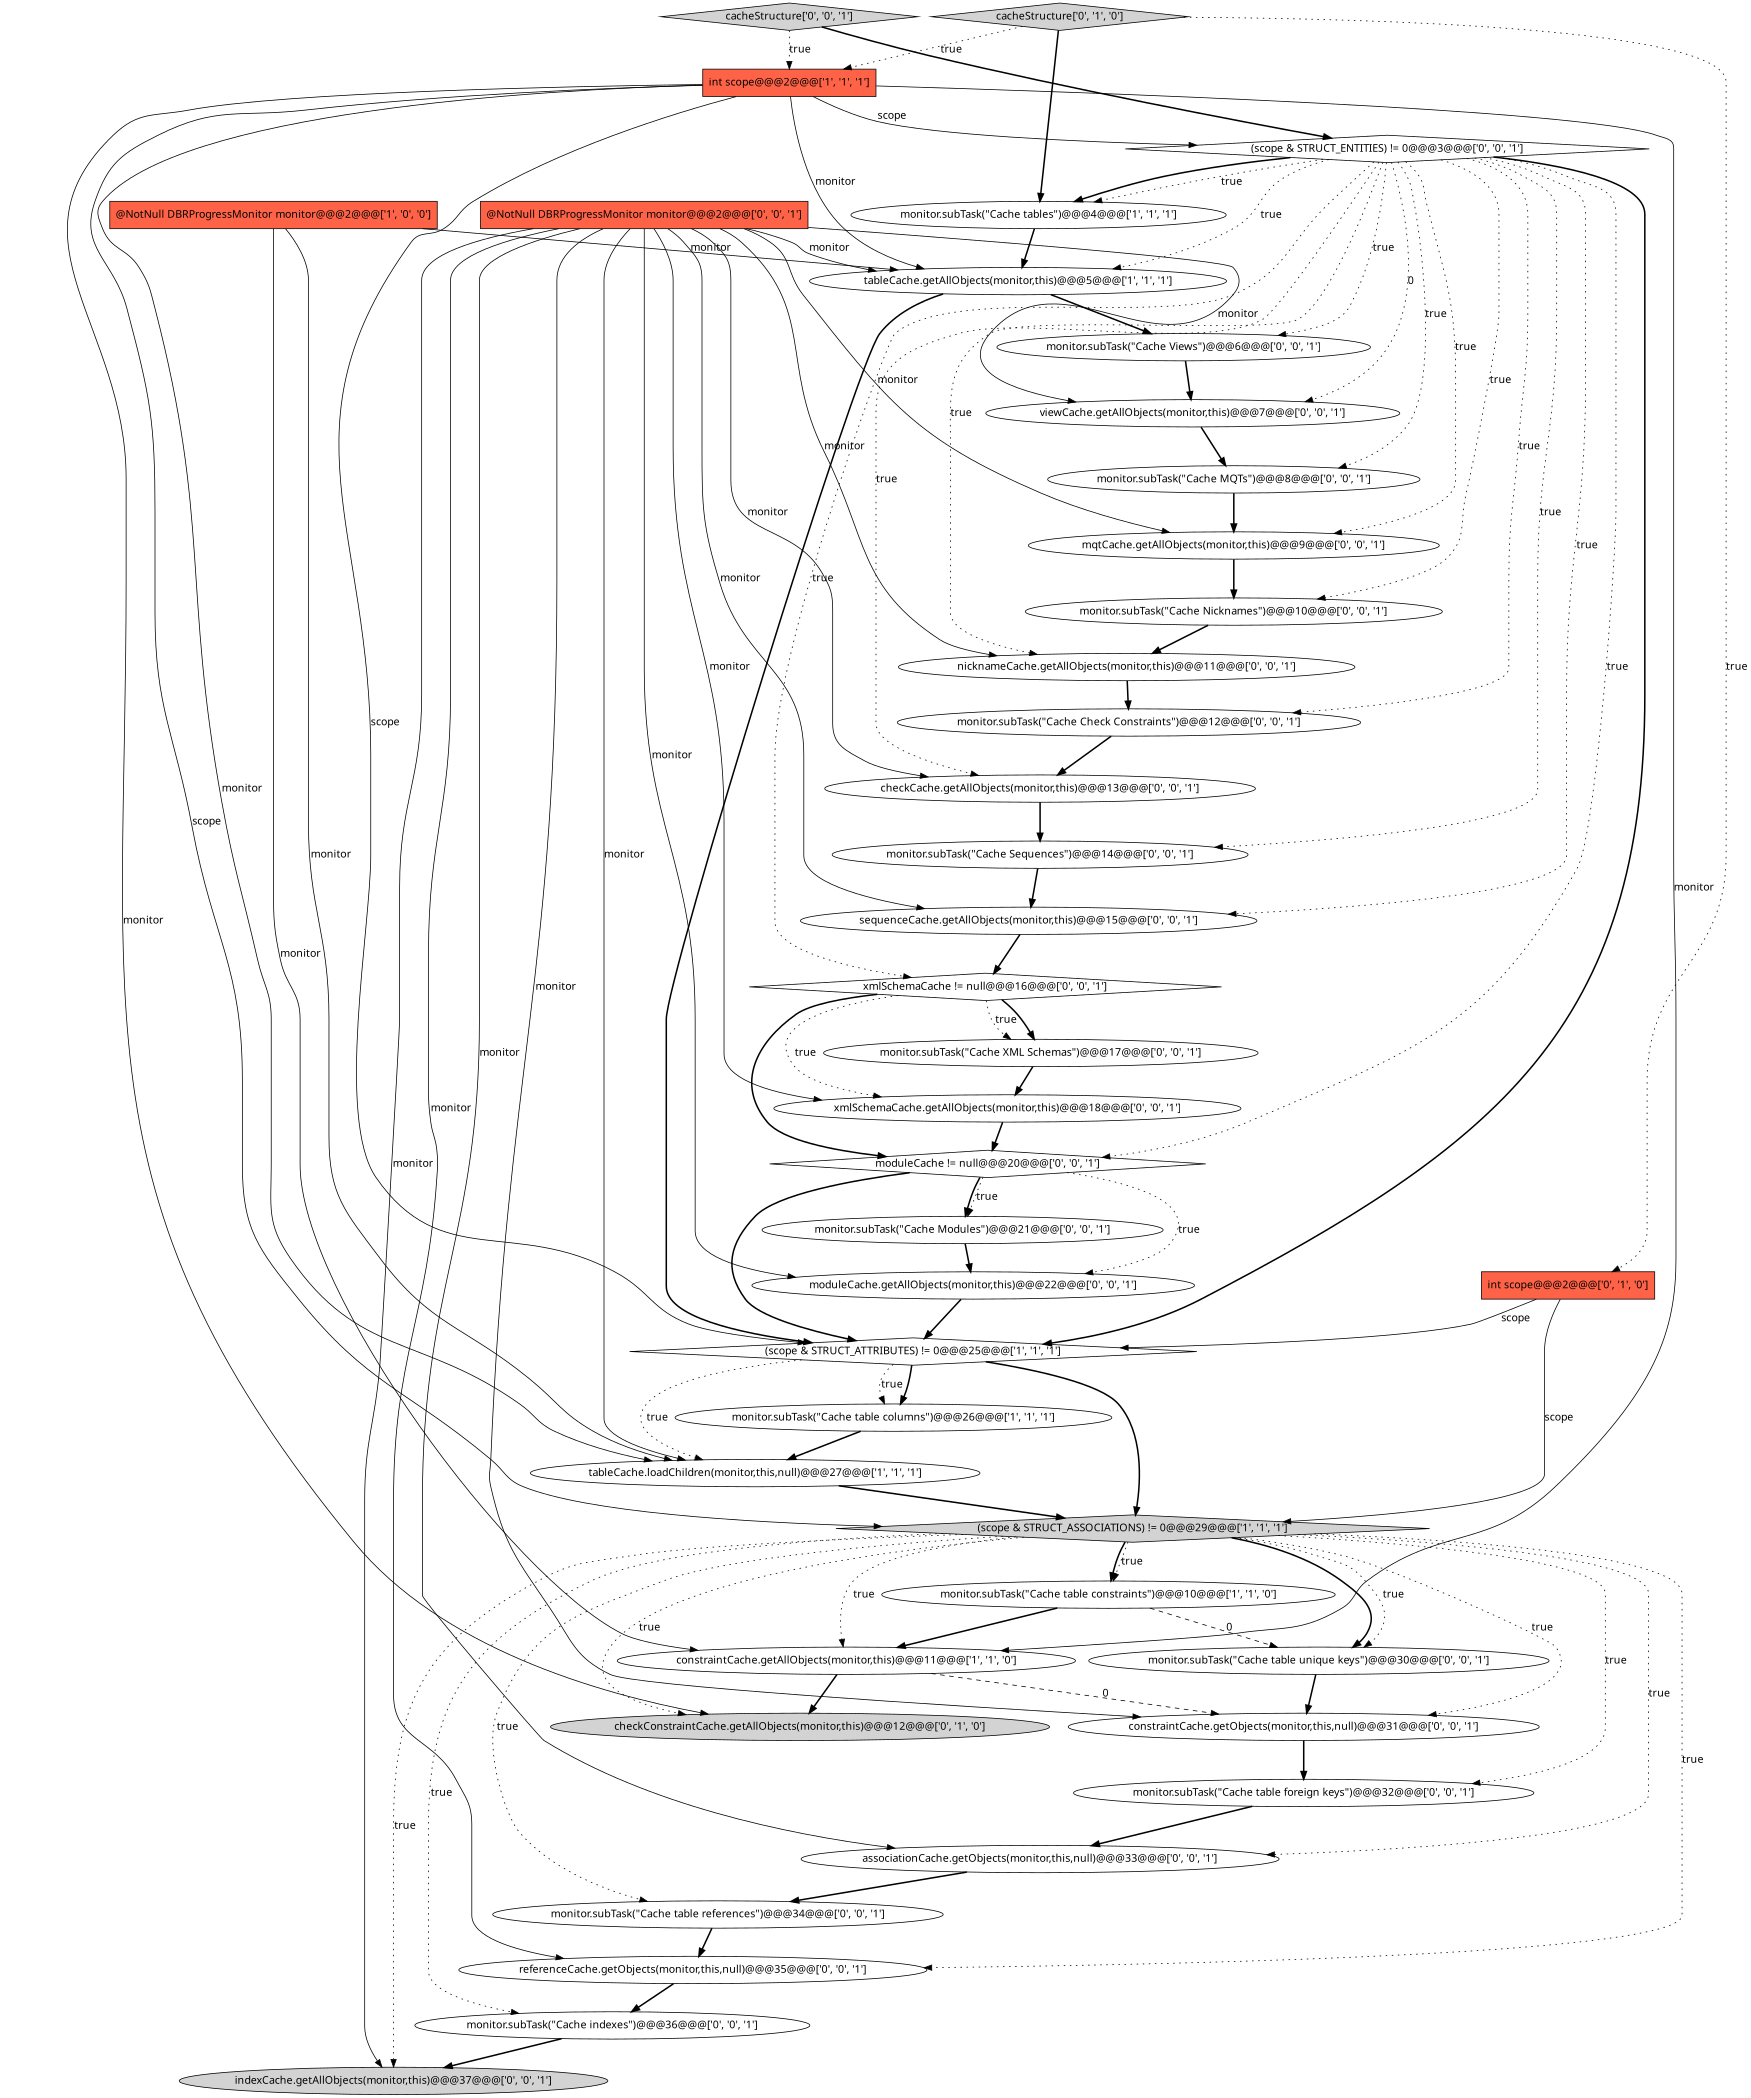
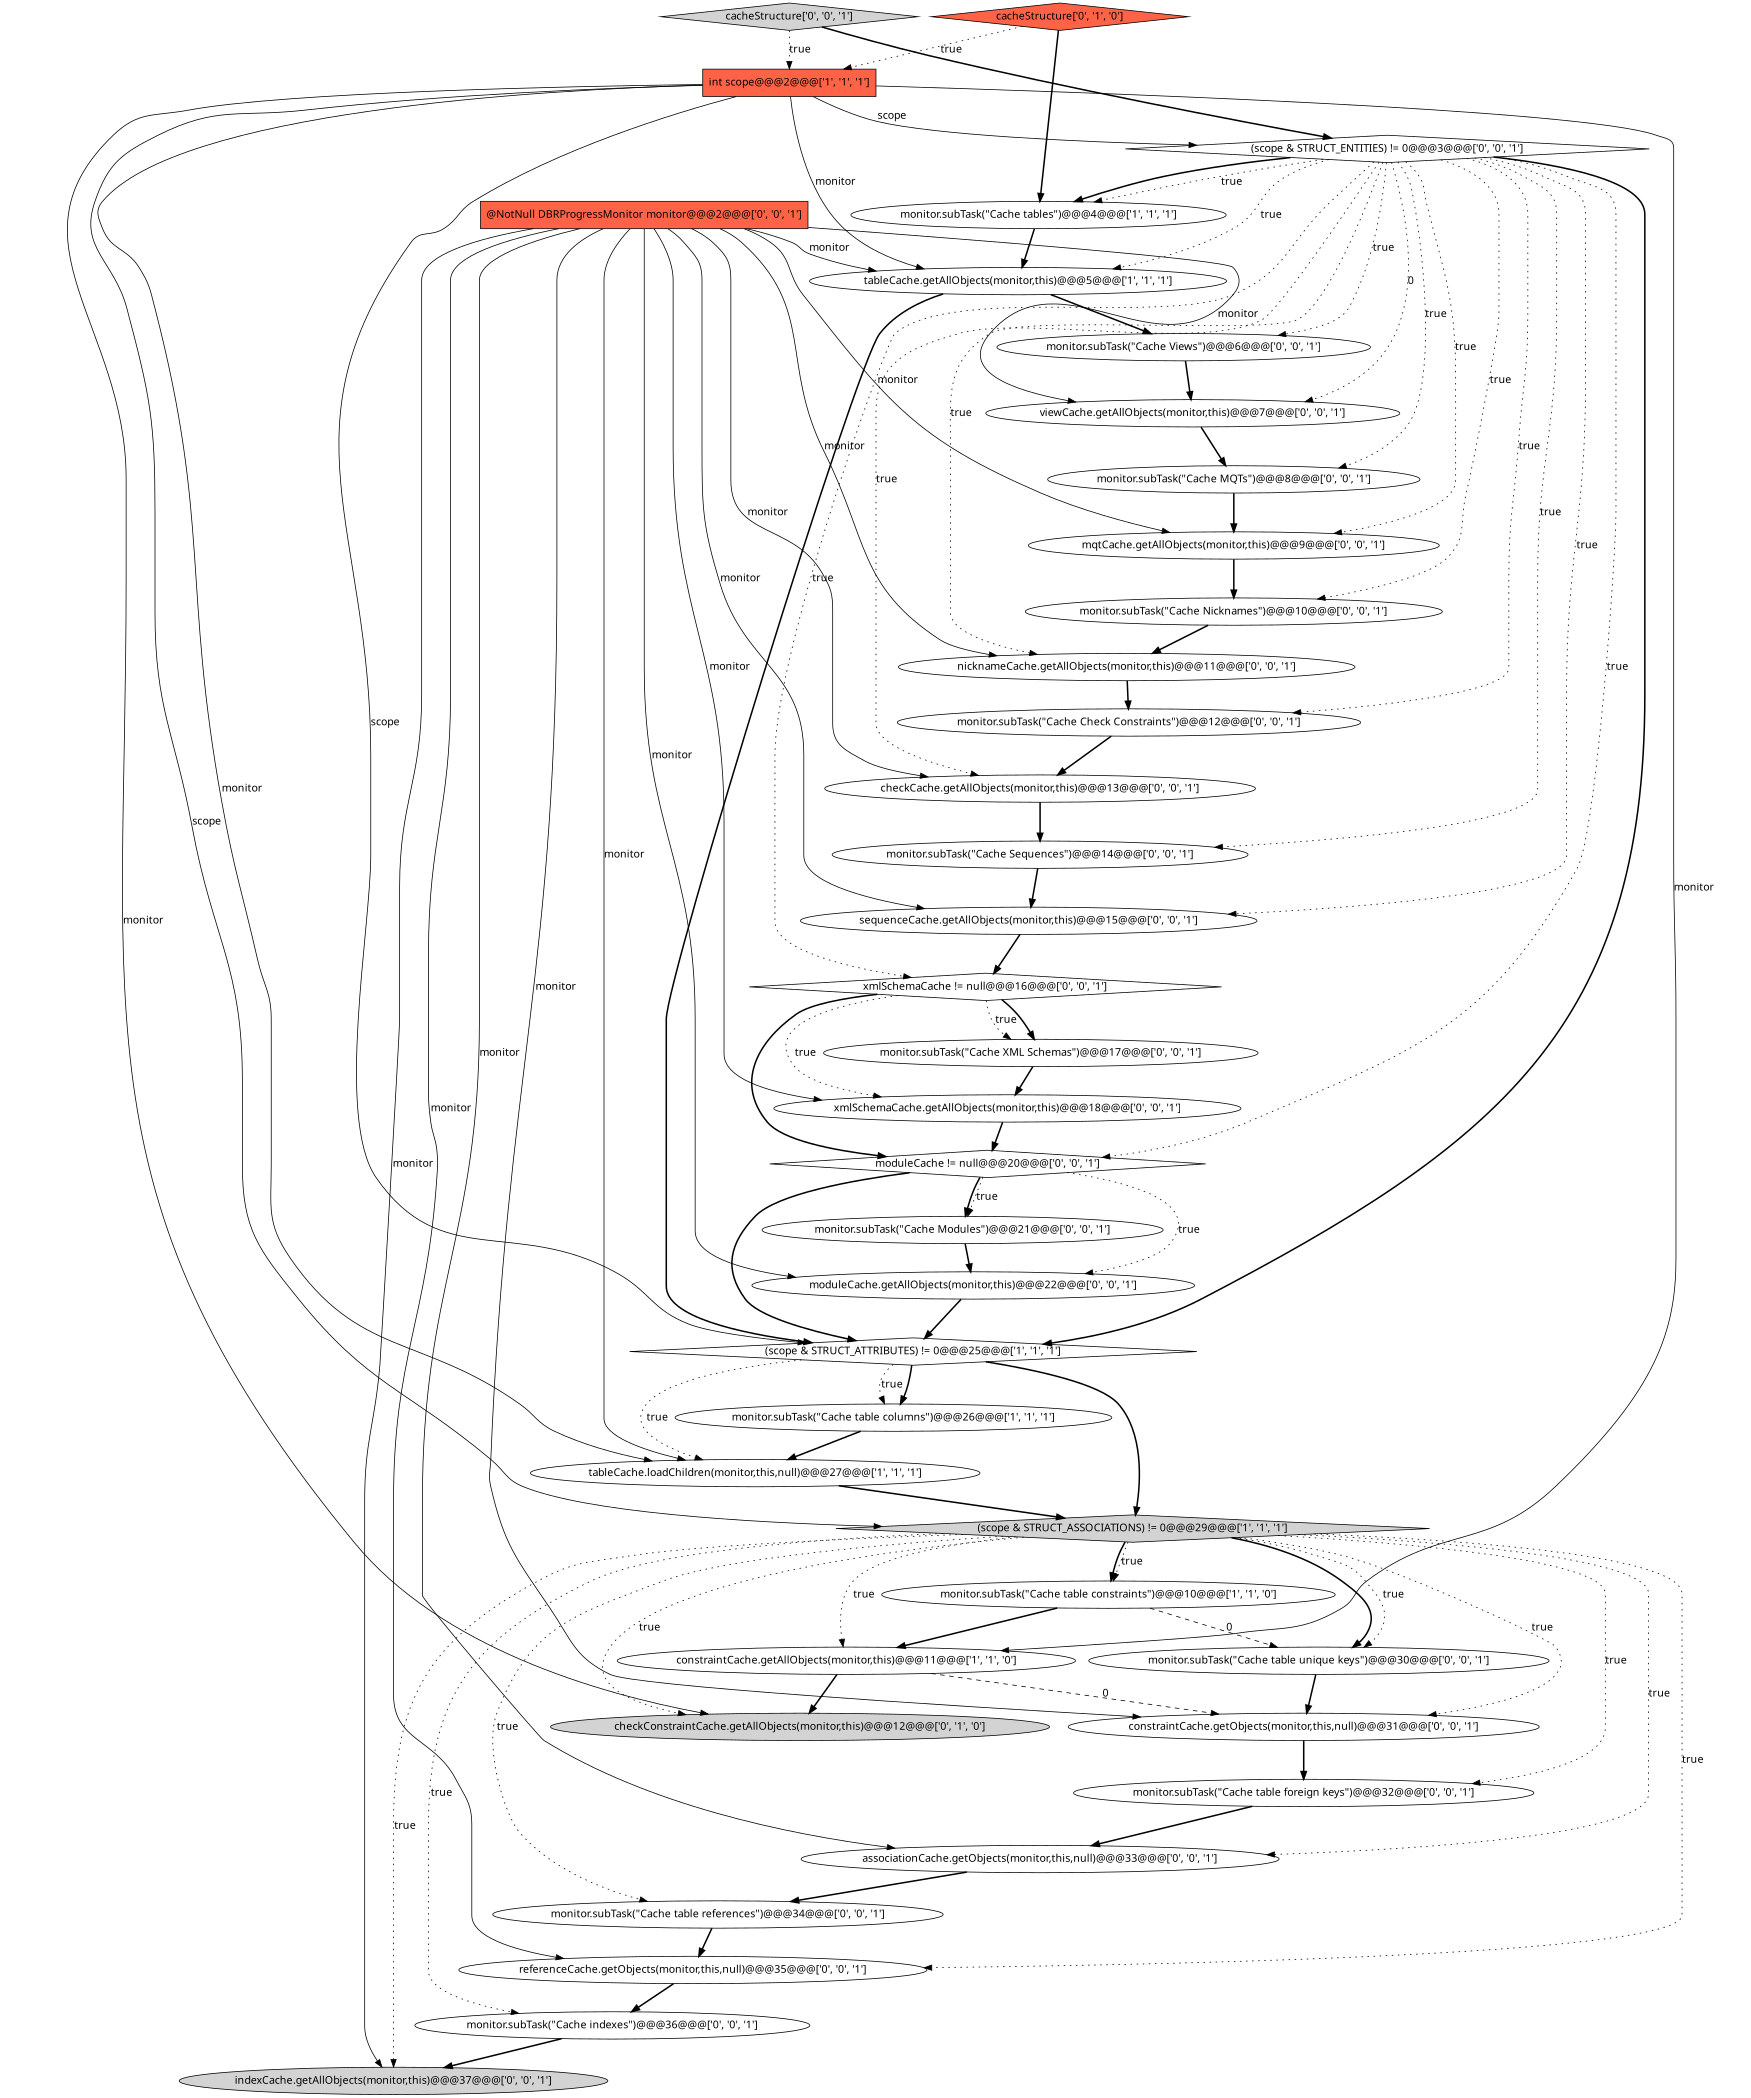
(1060, 17) -> (1060, 17)
(274, 215) -> none
(1568, 1285) -> none
